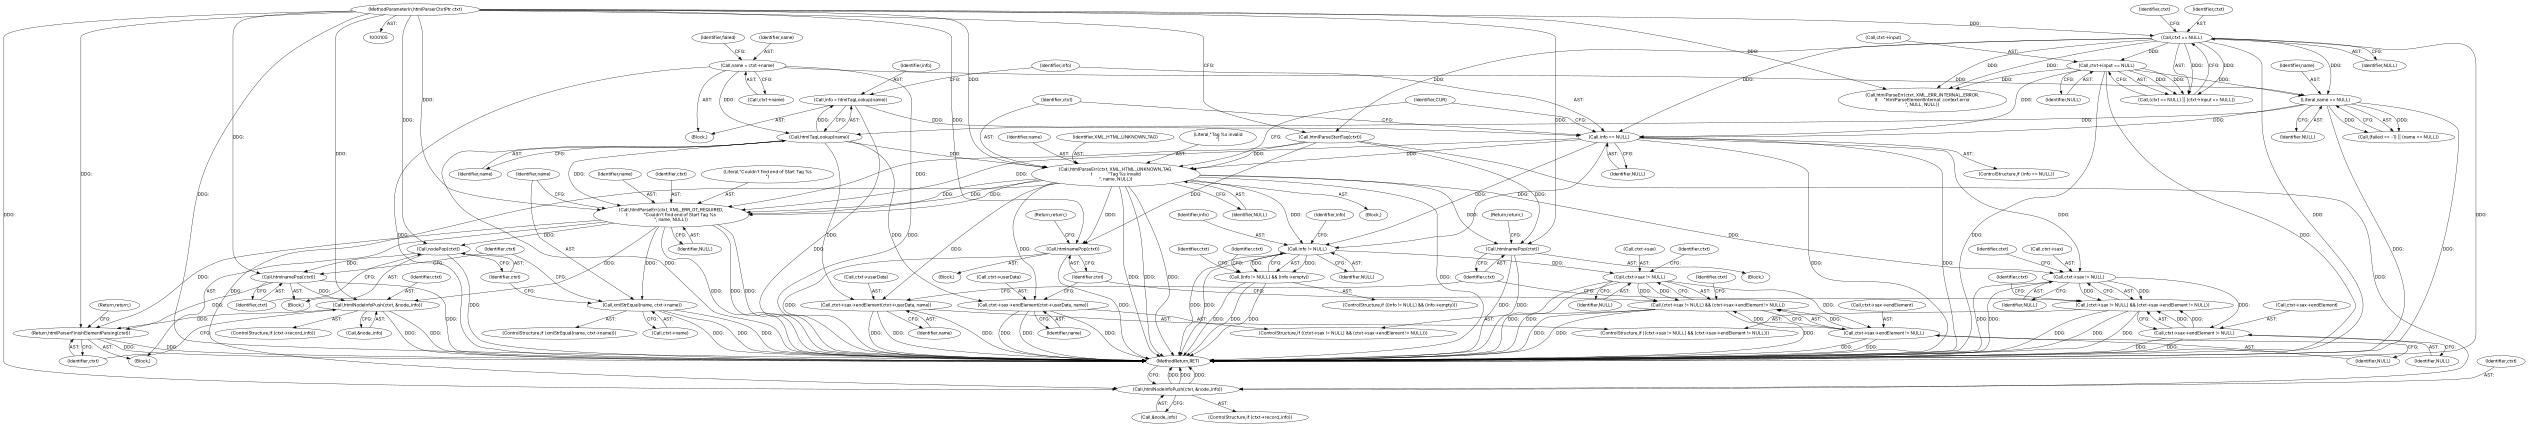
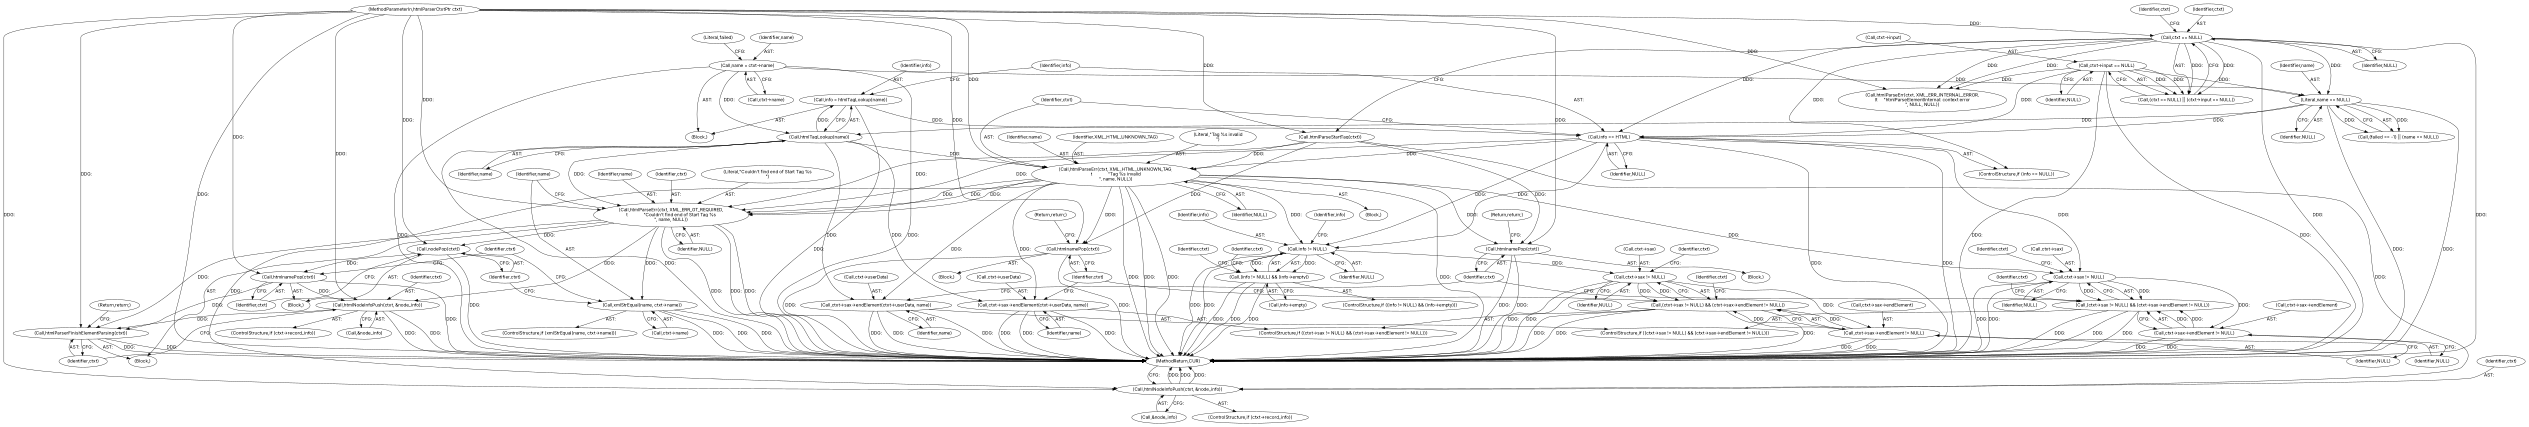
(379, 38) -> none
(718, 38) -> (718, 38)
(2146, 51) -> (1849, 68)
(1210, 66) -> (1210, 66)
(1440, 80) -> (1440, 80)
(1430, 100) -> none
(1609, 137) -> (1609, 137)
(1277, 263) -> (1277, 263)
none -> (1288, 305)
(81, 333) -> (81, 333)
(1178, 361) -> (1178, 361)
